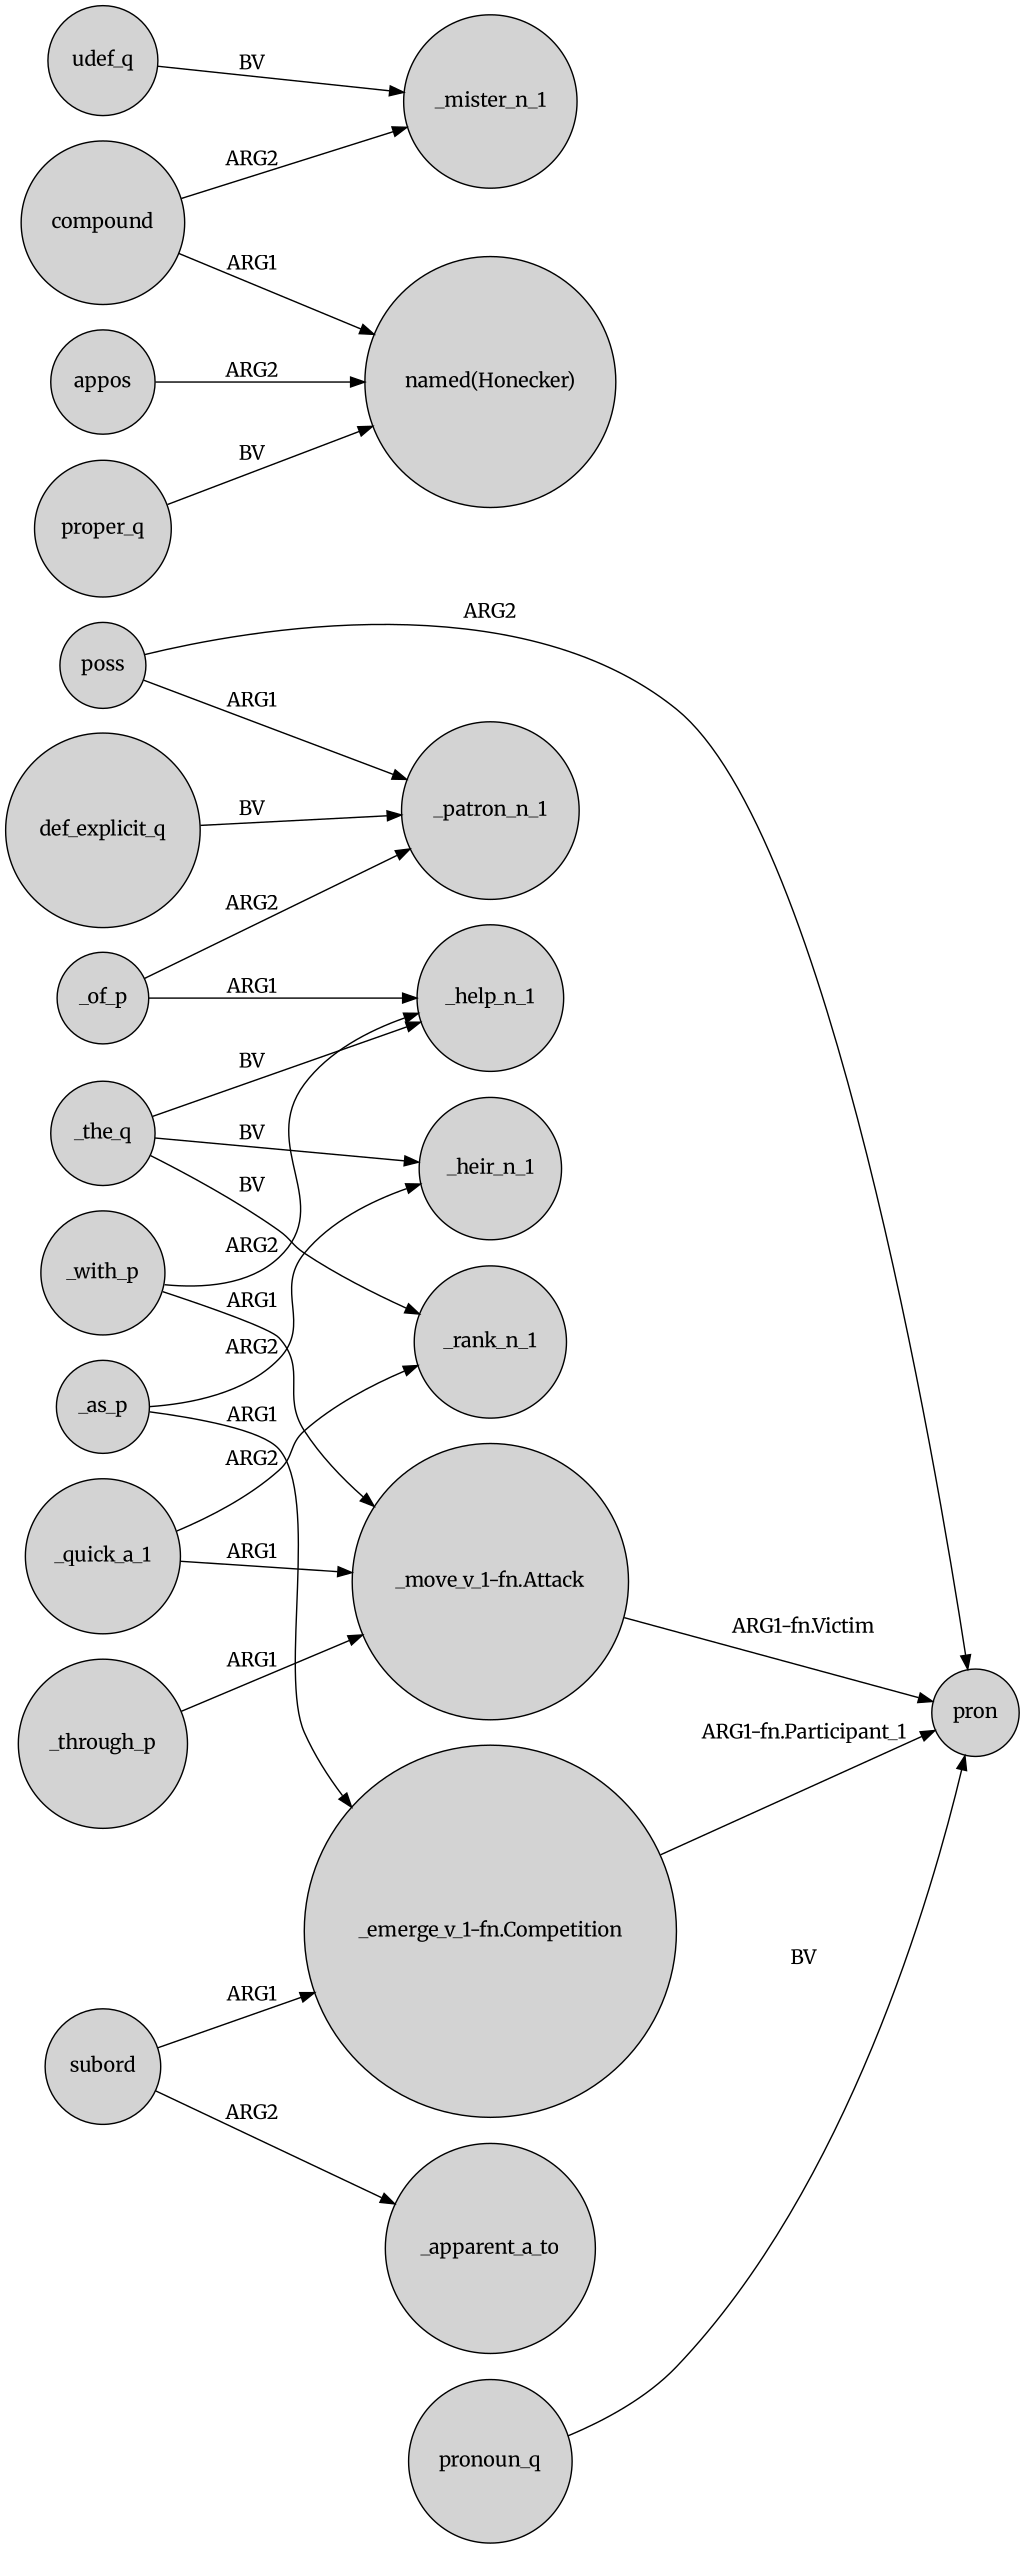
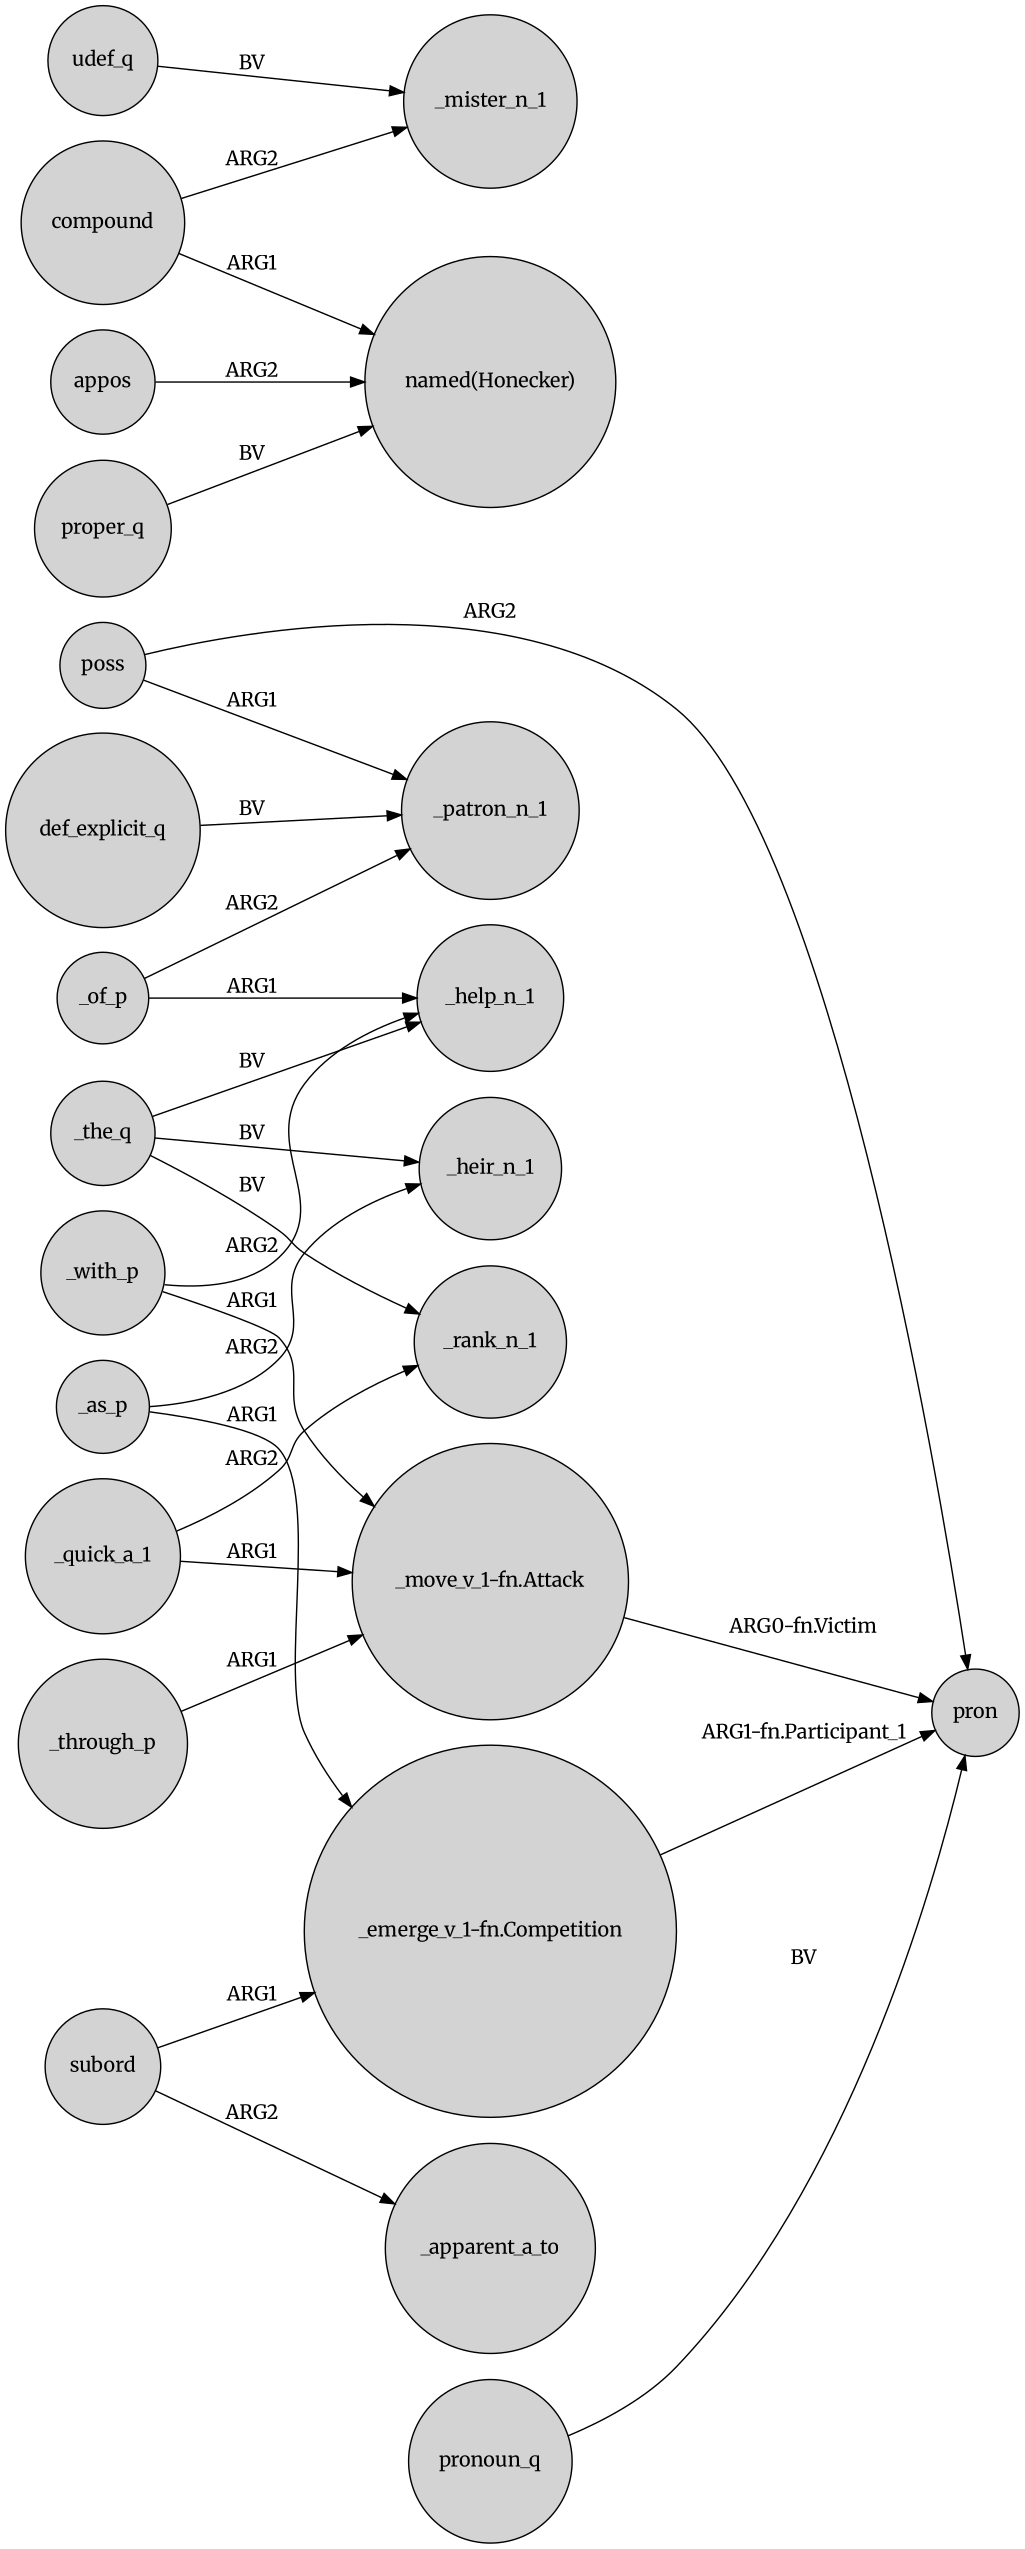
(804, 1628) -> (804, 1628)
